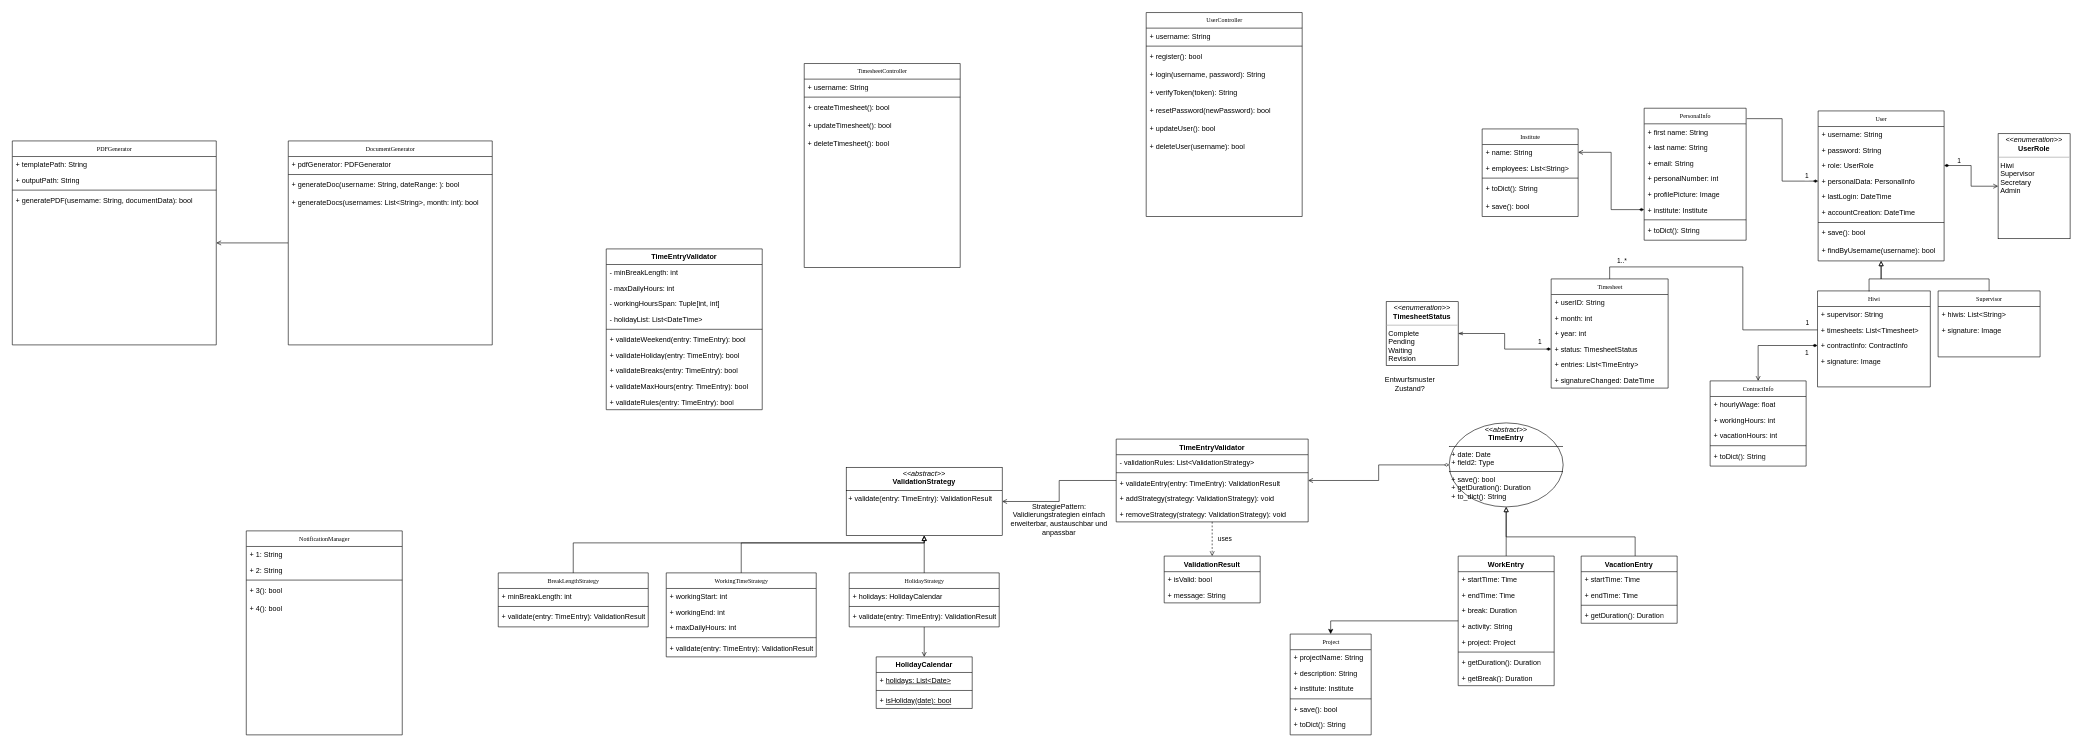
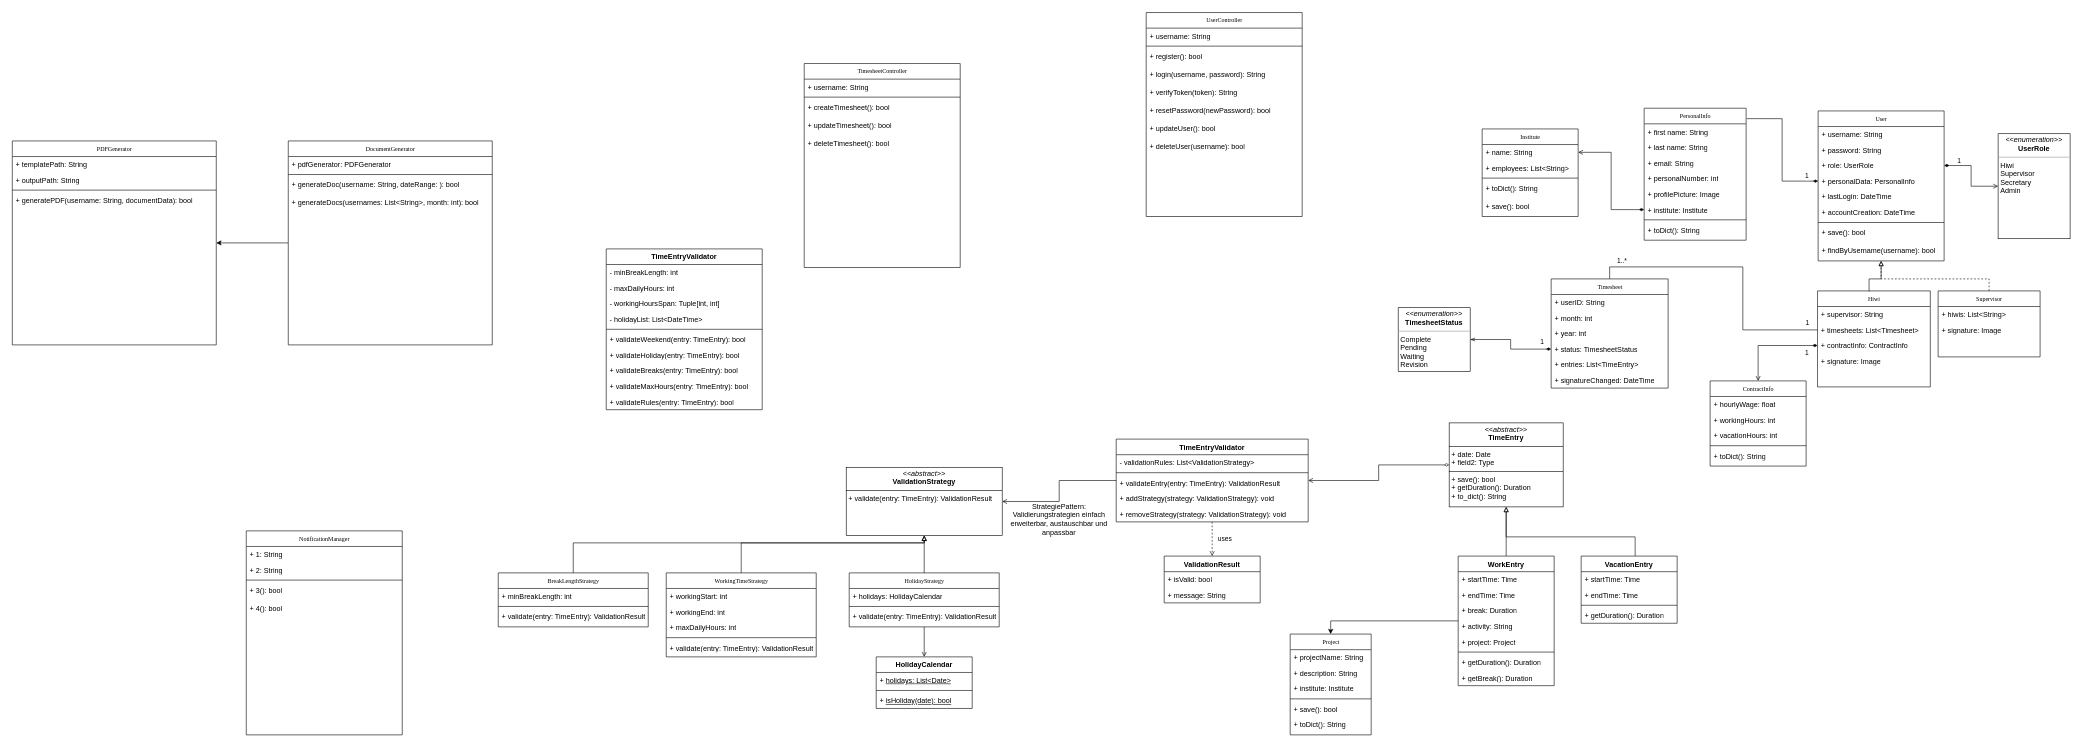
(220, 243) -> (221, 243)
(1940, 279) -> (1940, 279)
(1422, 333) -> (1434, 339)
(1410, 384) -> none
(1506, 465) -> (1506, 465)
